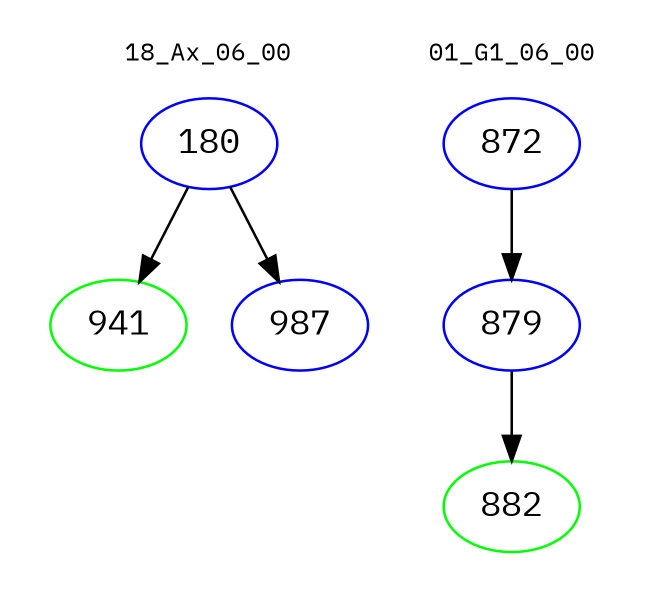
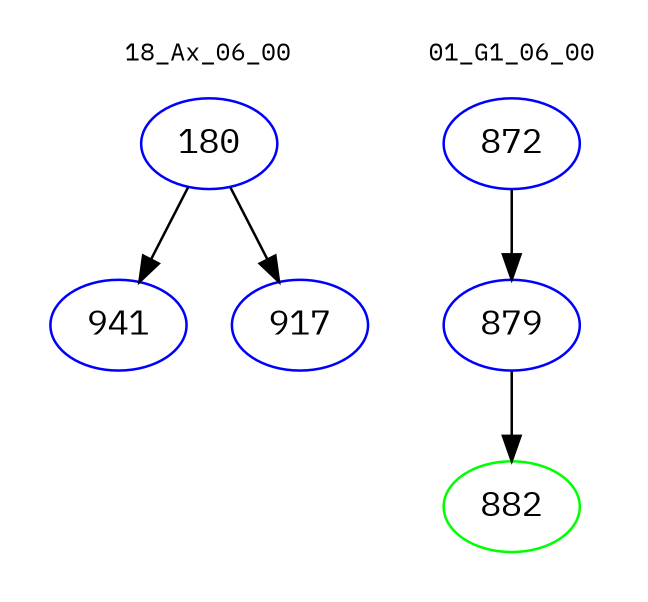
(118, 325) -> (118, 325)
(300, 325) -> (300, 325)
